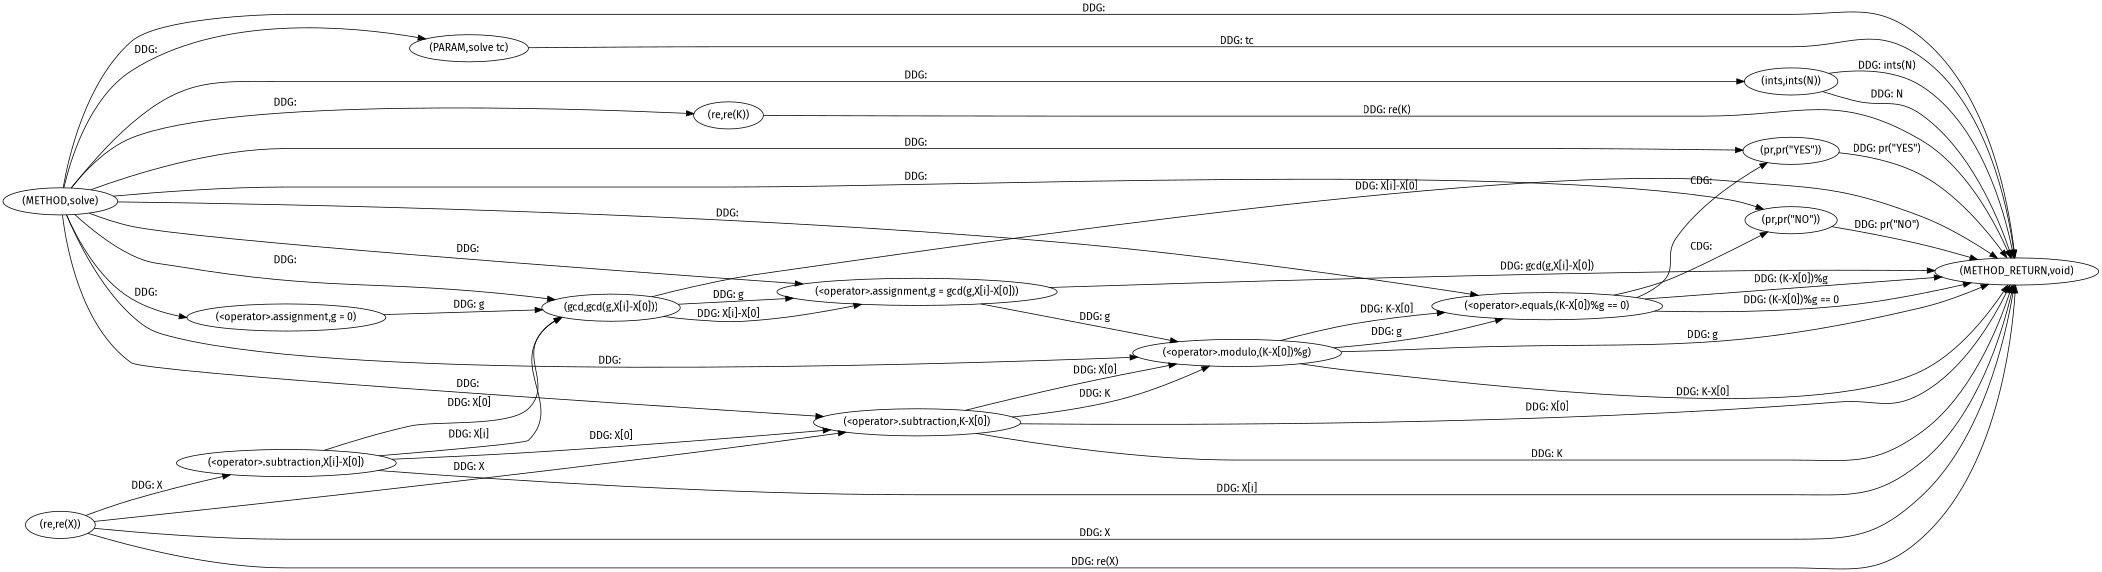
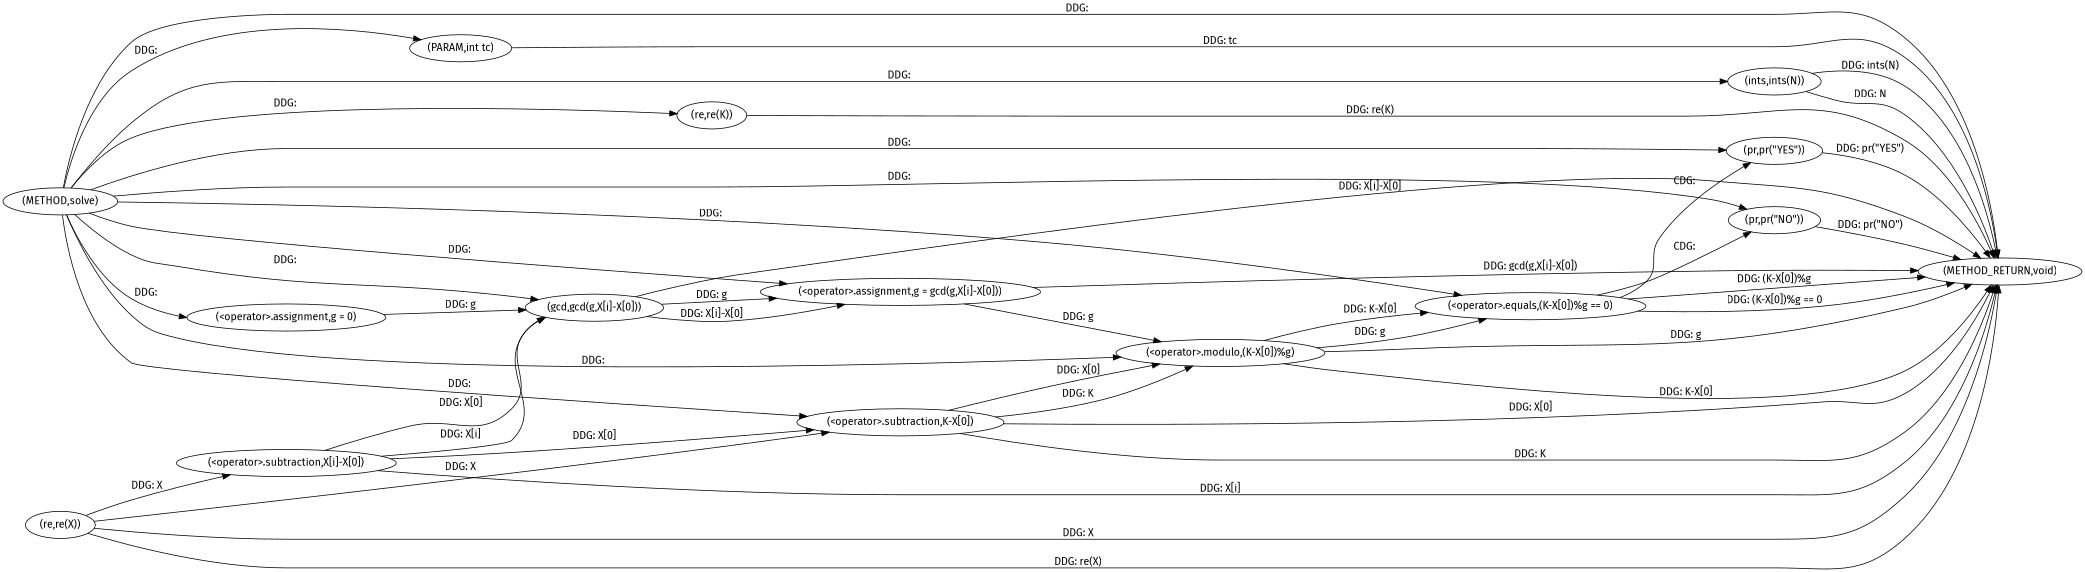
(469, 48) -> (461, 48)
